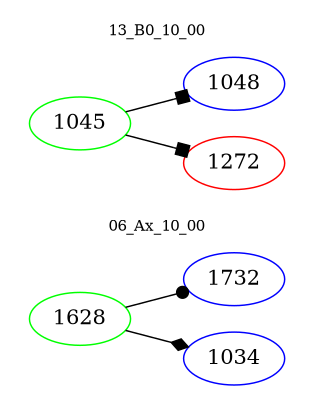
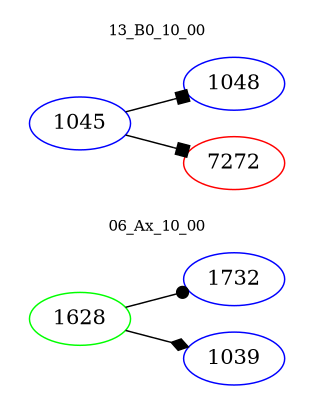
(80, 123) -> (80, 123)
(234, 163) -> (234, 163)
(234, 359) -> (234, 359)
